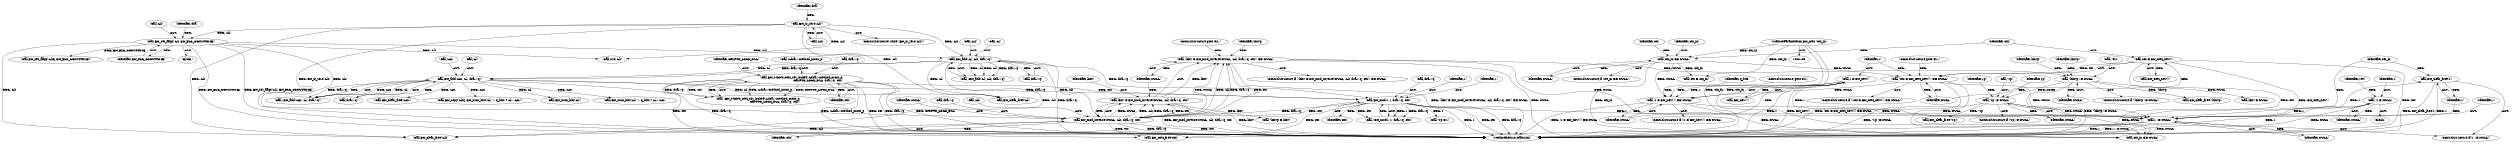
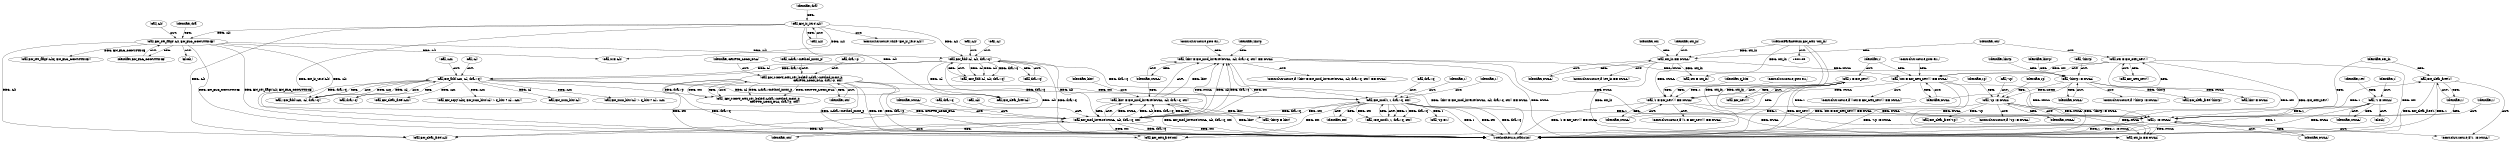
(2111, 60) -> (2083, 60)
(1100, 111) -> (1100, 111)
